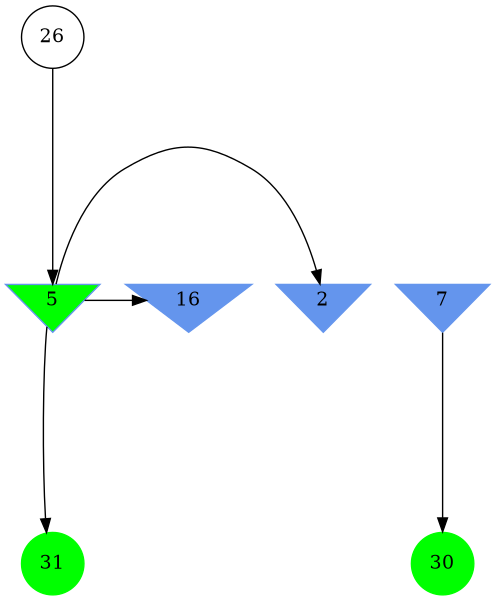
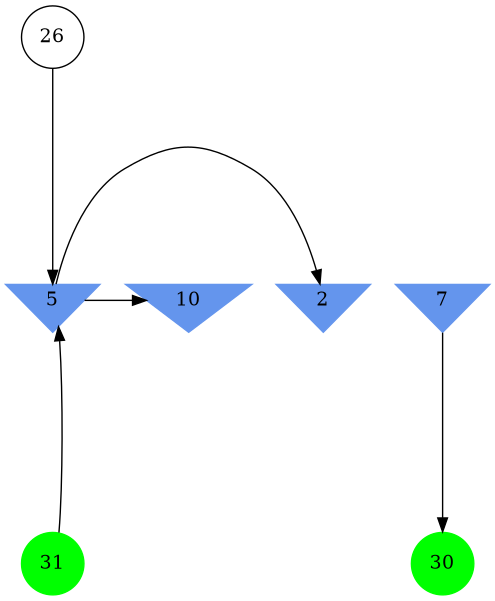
(53, 300) -> (53, 300)
(189, 300) -> (189, 300)
(43, 423) -> (62, 437)
